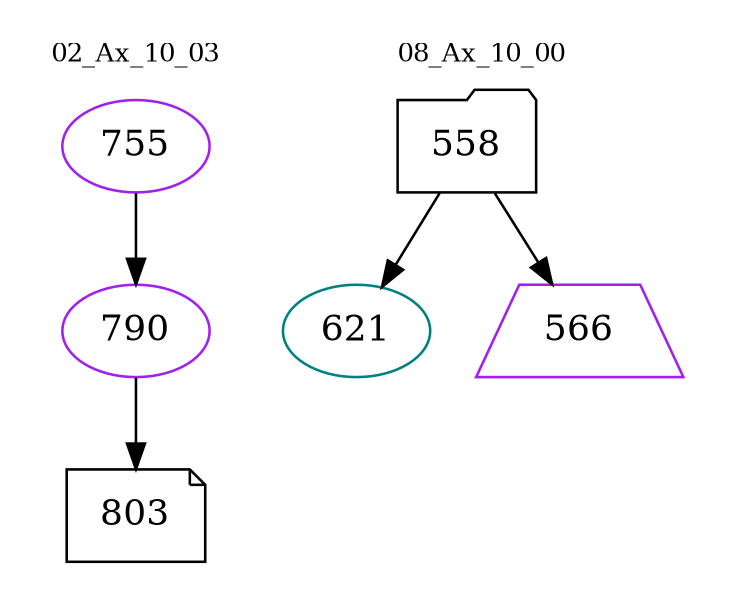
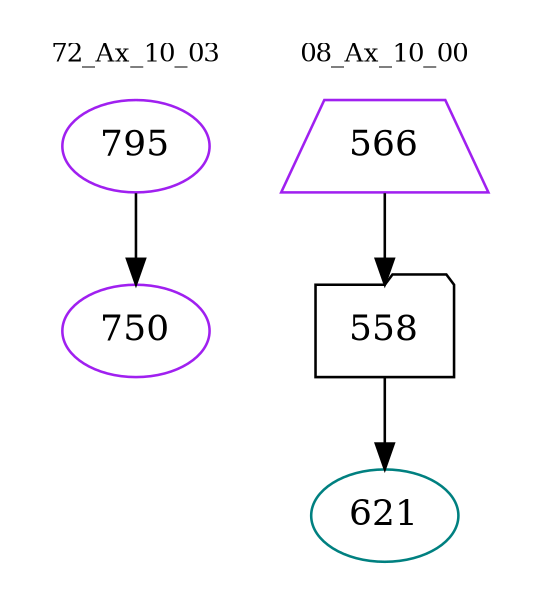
(136, 55) -> (136, 55)
(136, 146) -> (136, 146)
(517, 228) -> (385, 226)
(136, 331) -> (136, 331)
(136, 516) -> none
